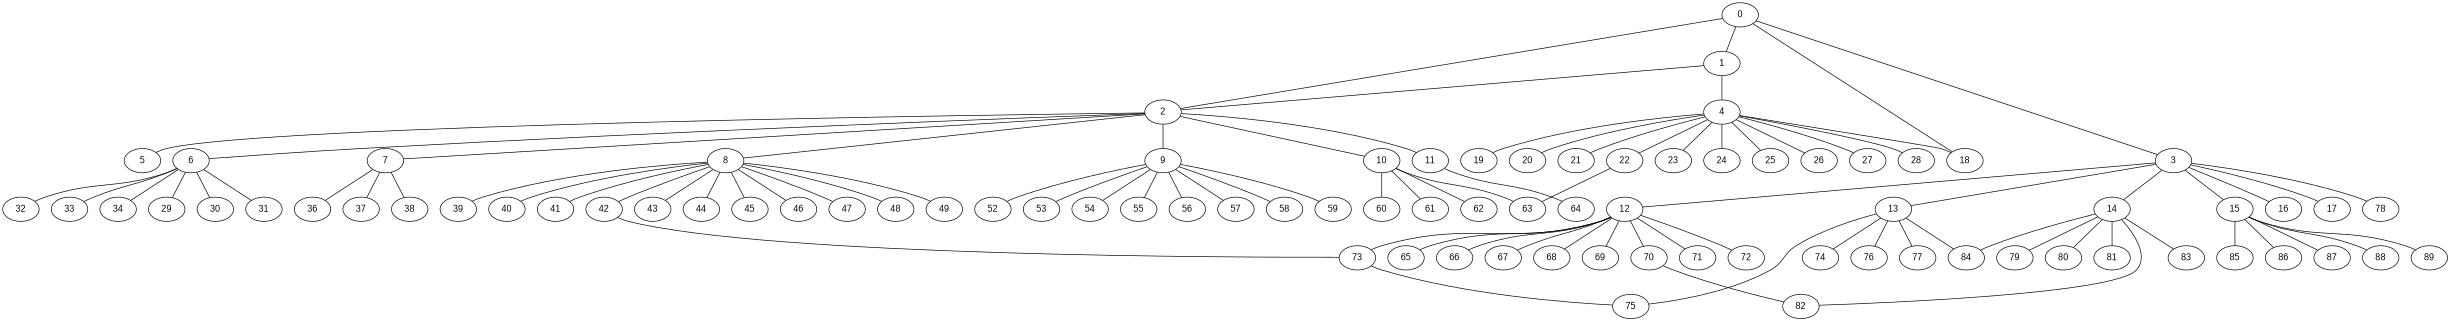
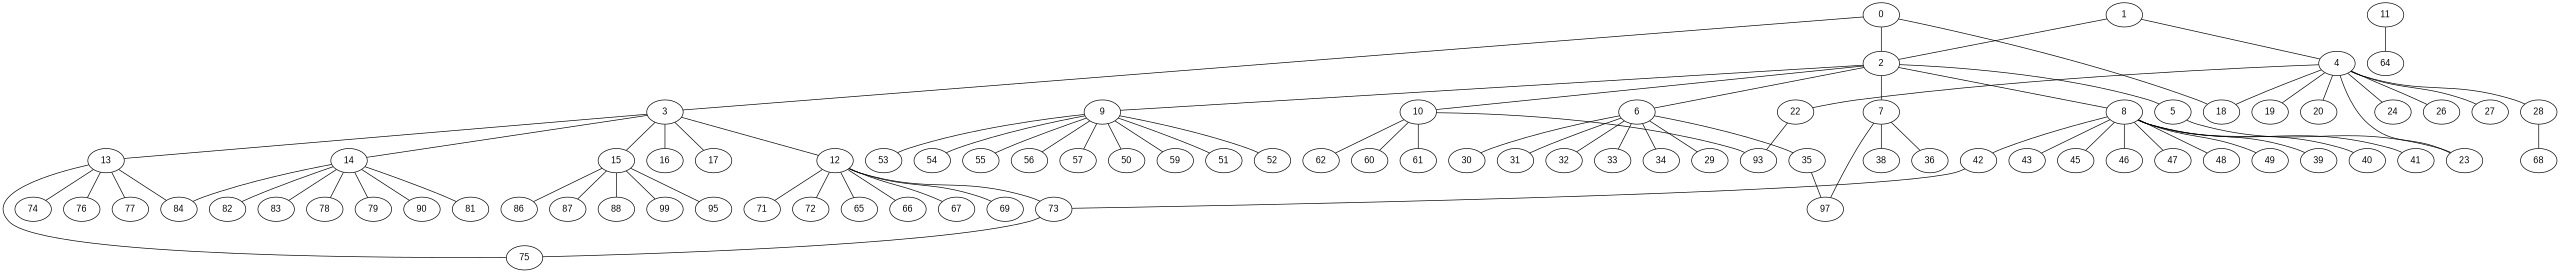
(1731, 39) -> none
(1300, 126) -> none
none -> (2359, 136)
none -> (1224, 161)
(1576, 161) -> none
(1771, 161) -> none
none -> (1807, 161)
(2280, 178) -> (337, 185)
(361, 209) -> (1825, 209)
(701, 209) -> none
(1285, 209) -> (1127, 161)
(1528, 209) -> (1758, 161)
(1588, 234) -> (2539, 136)
(1649, 258) -> none
(2063, 258) -> (422, 209)
(2235, 258) -> (714, 209)
(2429, 258) -> (665, 209)
